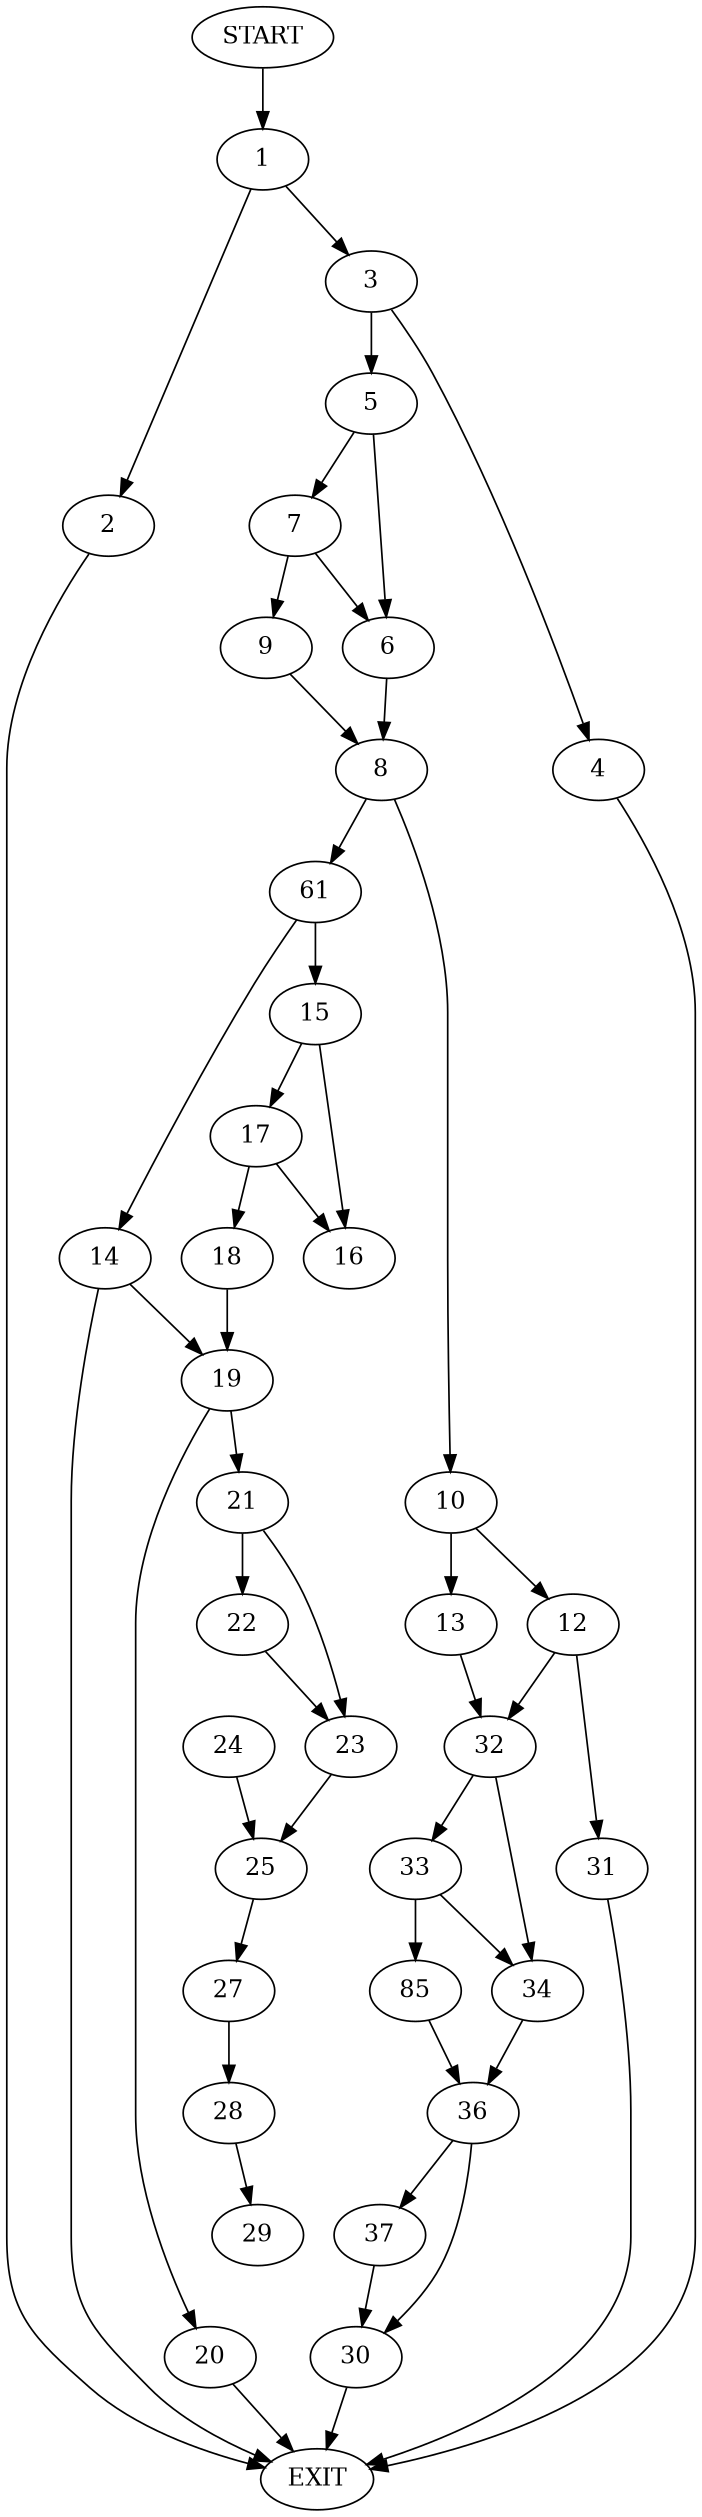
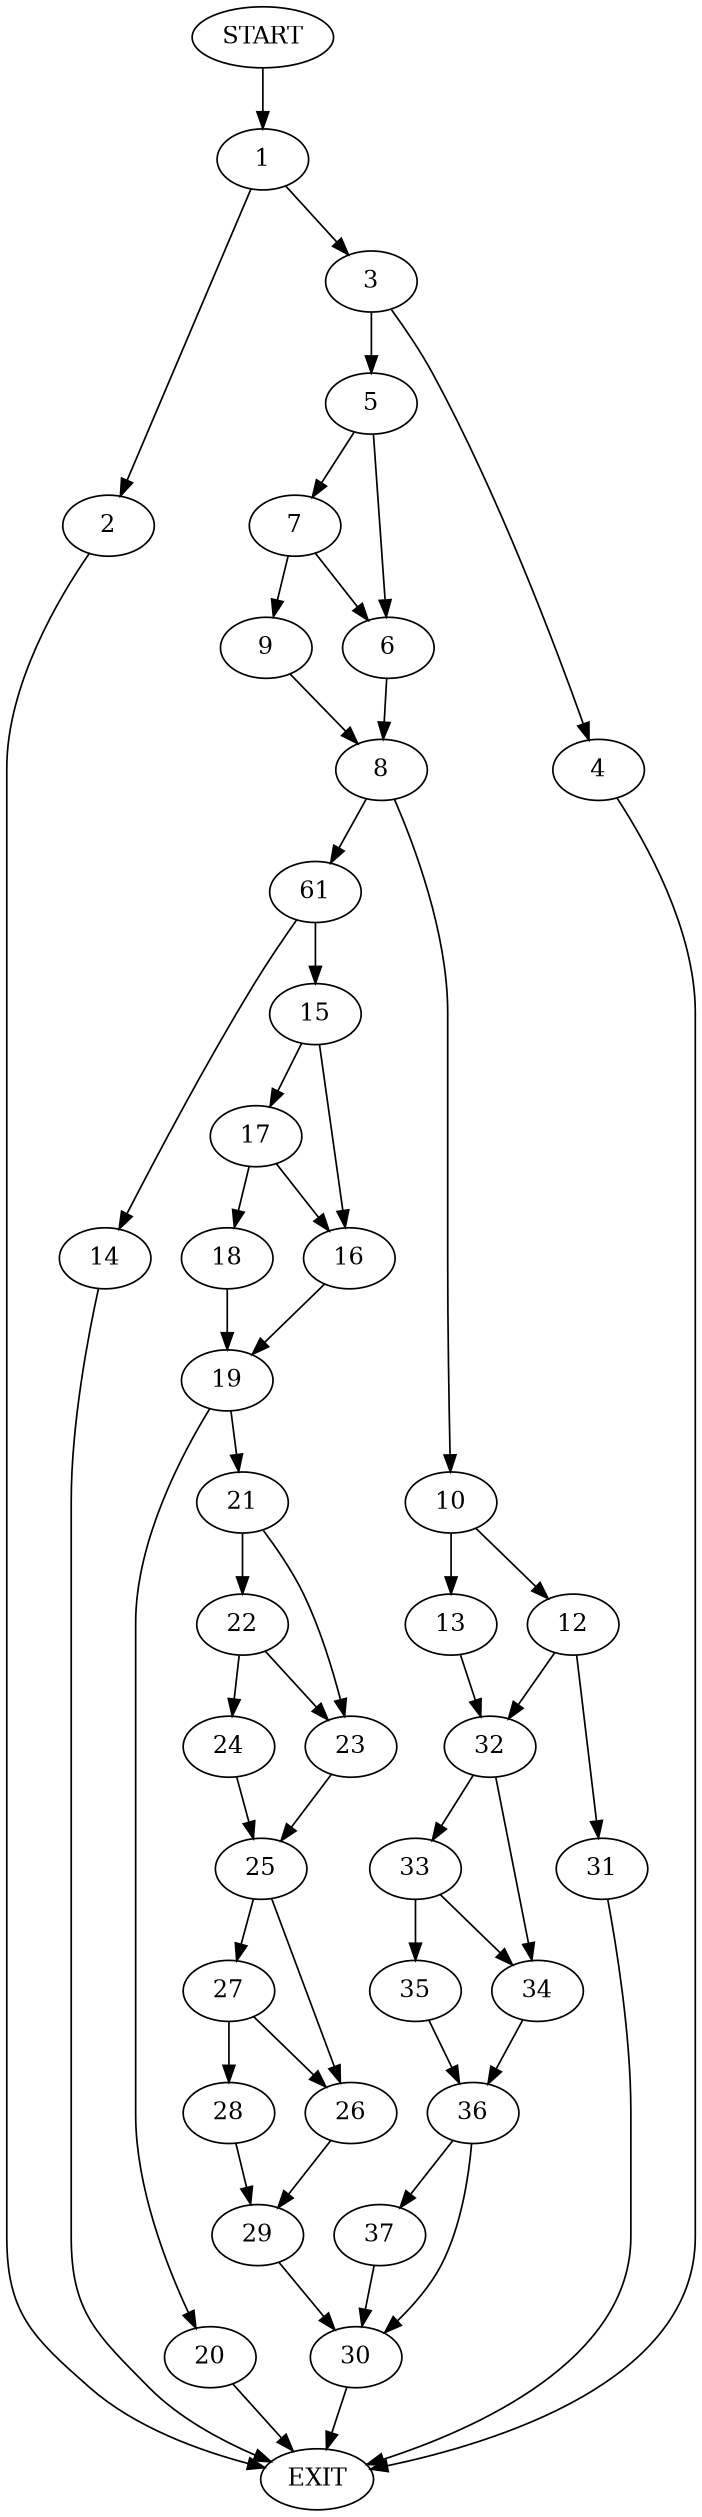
(160, 1313) -> (295, 1313)
none -> (237, 1677)
(415, 1991) -> (415, 1991)
none -> (351, 2113)
none -> (301, 2289)
